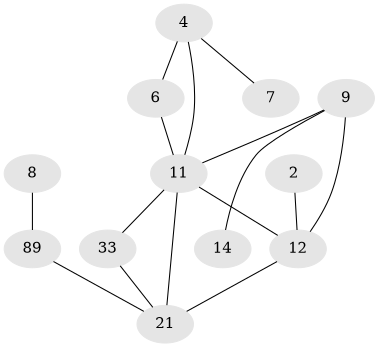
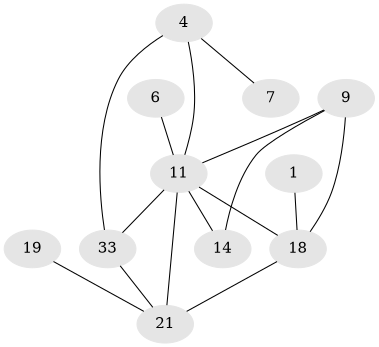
(170, 60) -> (104, 122)
(32, 174) -> none
(294, 174) -> (294, 174)
none -> (201, 211)
(32, 249) -> (32, 249)
(298, 249) -> (298, 249)
